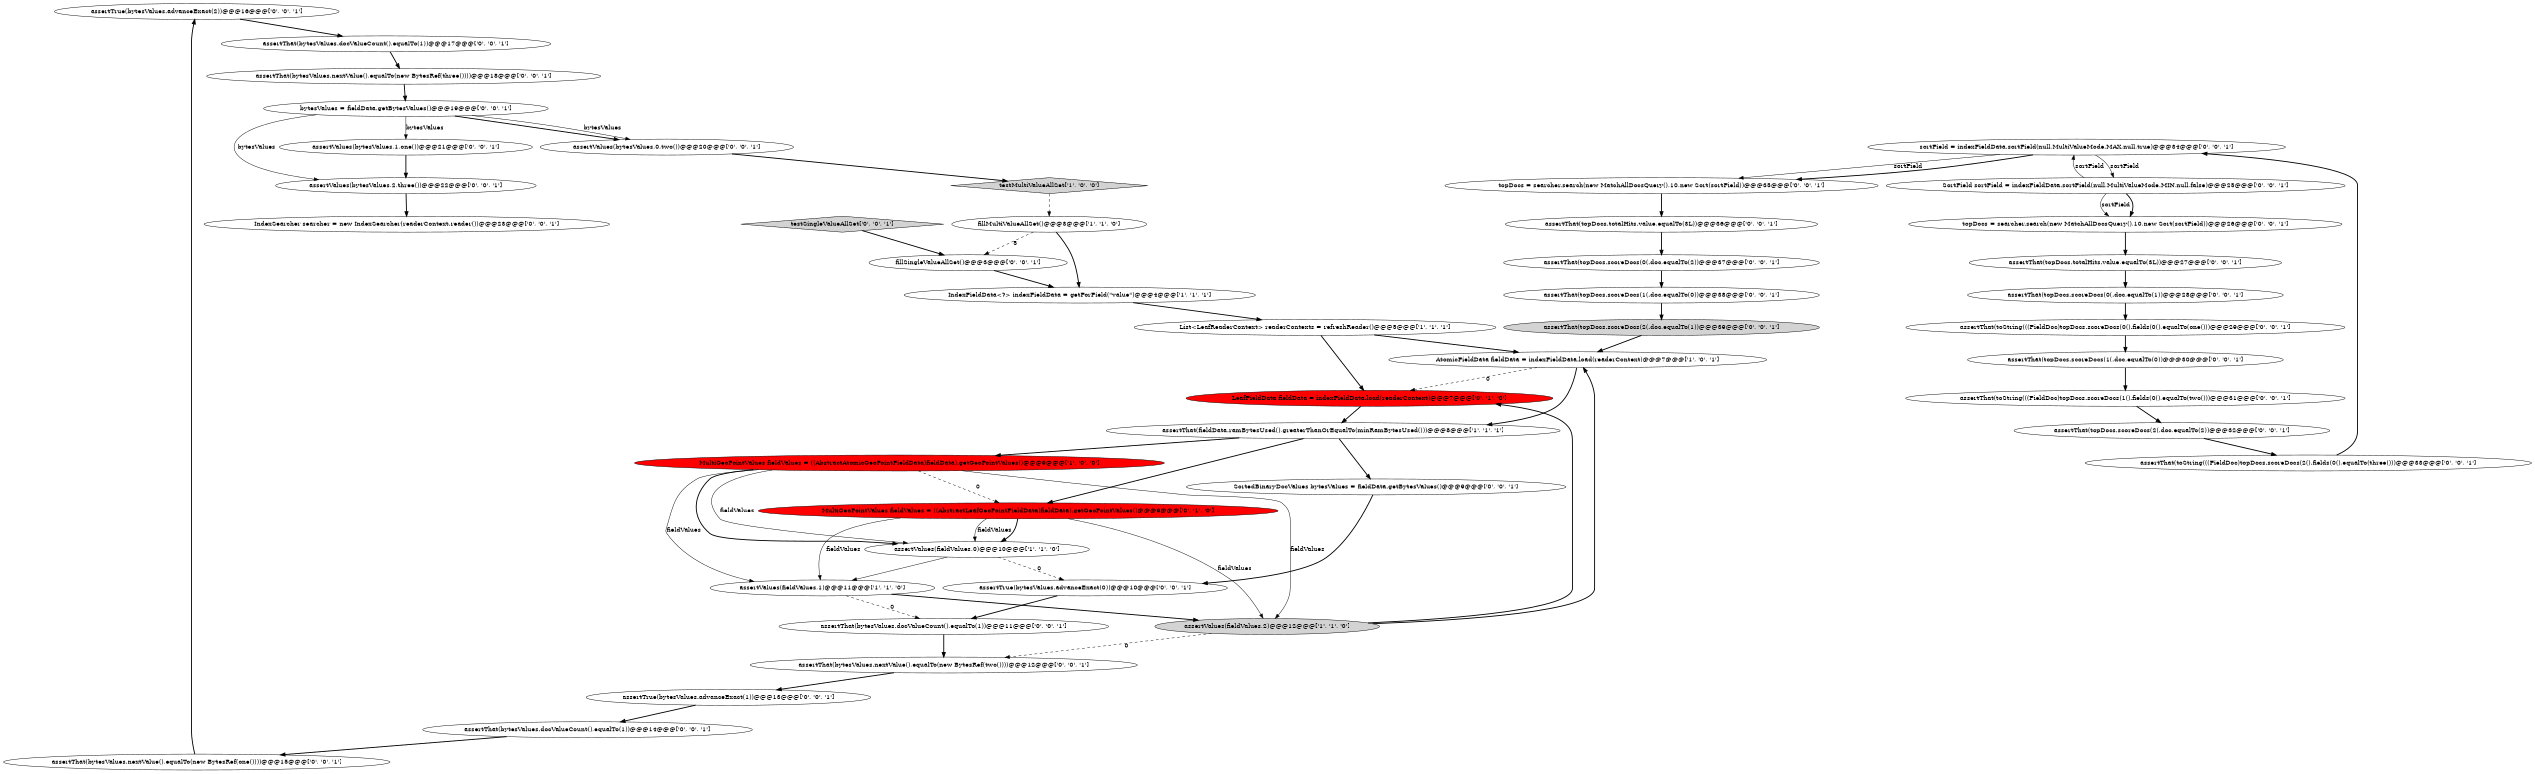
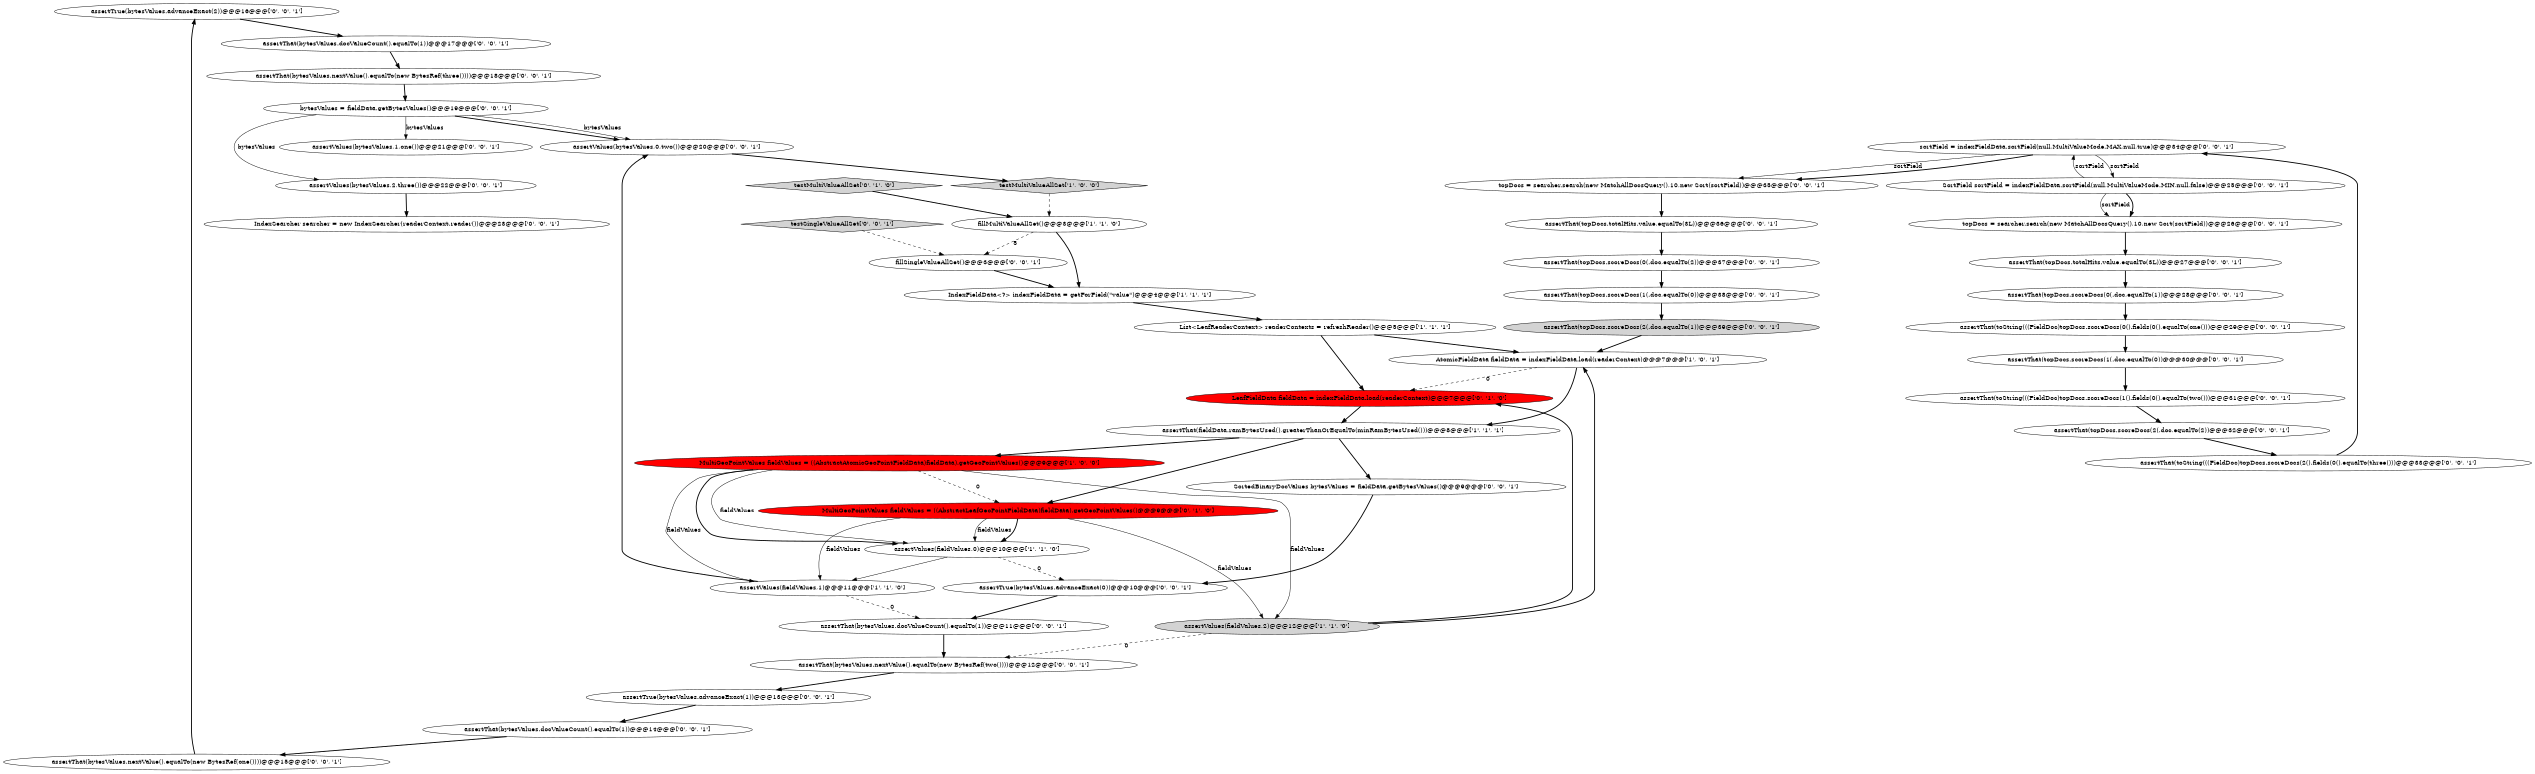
(406, 164) -> none
none -> (844, 186)
(901, 242) -> (901, 242)
(1043, 607) -> (622, 420)
